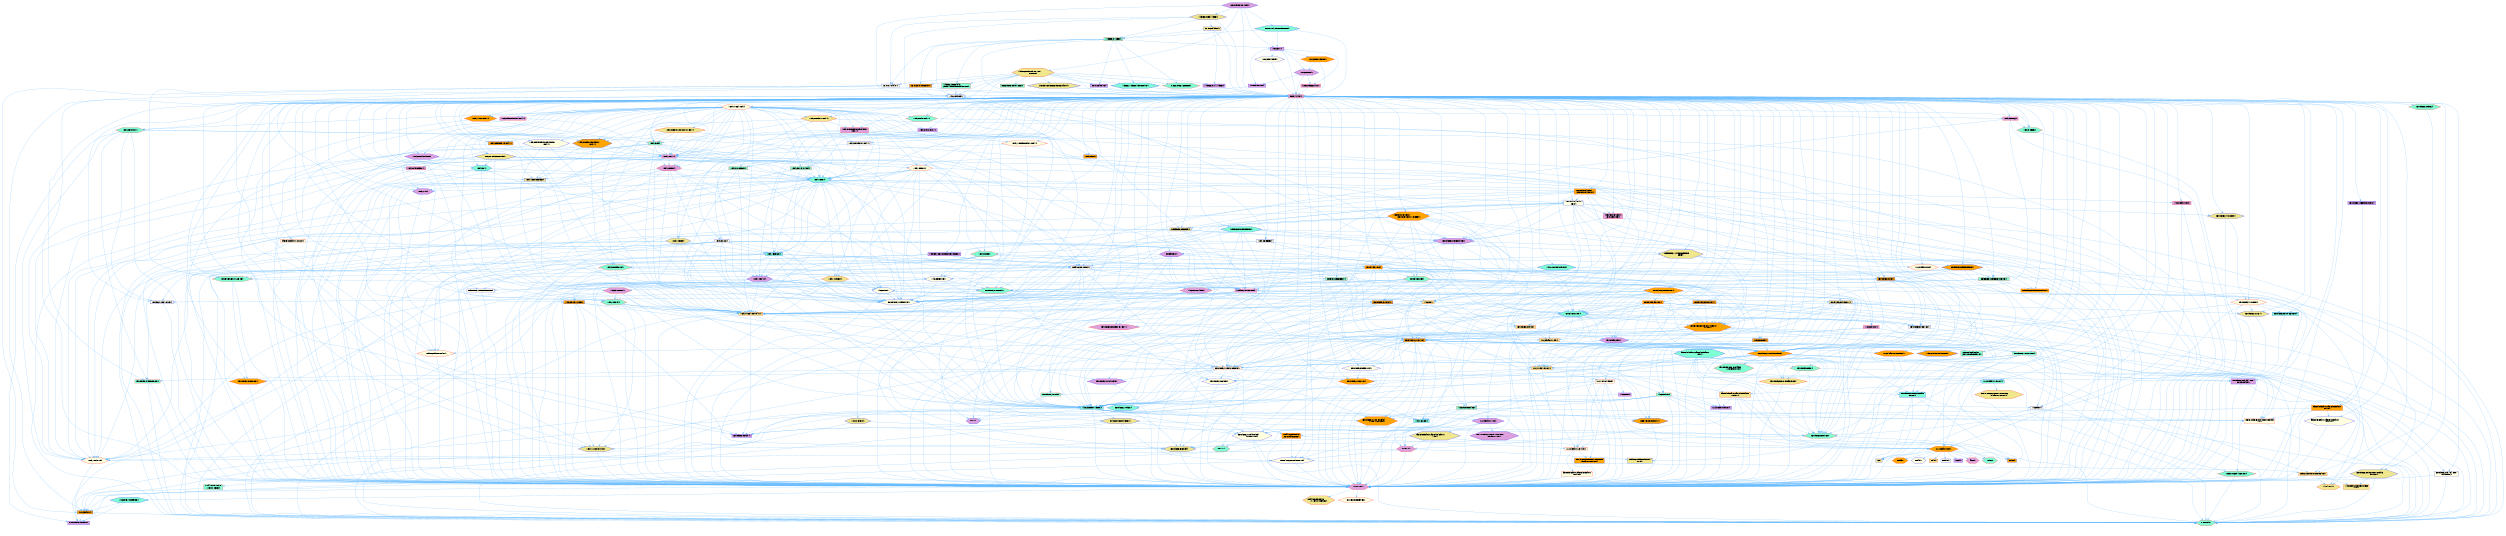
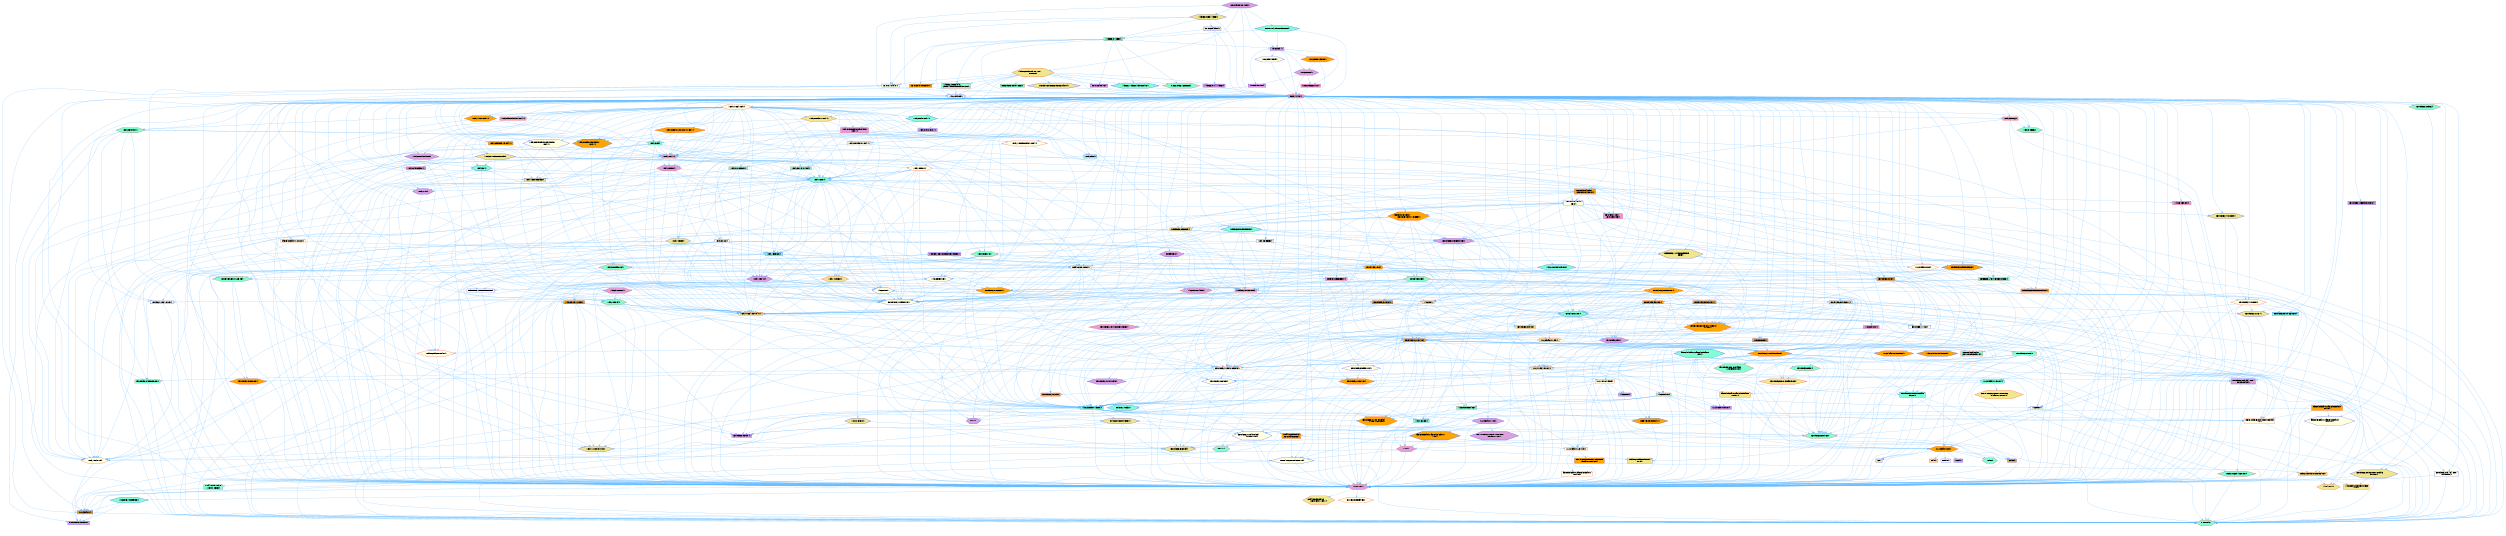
(1277, 49) -> (1277, 49)
(922, 119) -> (922, 119)
(680, 130) -> (680, 130)
(1052, 148) -> (1105, 118)
(495, 157) -> (495, 157)
(1090, 157) -> (1090, 157)
(2182, 203) -> (2182, 203)
(1613, 216) -> (1613, 216)
(984, 254) -> (984, 254)
(1336, 279) -> (1336, 279)
(1994, 279) -> (1994, 279)
(994, 291) -> (994, 291)
(1114, 327) -> (1114, 327)
(1920, 327) -> (1920, 327)
(1520, 353) -> (1447, 347)
(2024, 353) -> (2024, 353)
(1051, 395) -> (1051, 395)
(1123, 408) -> (1123, 408)
(1599, 420) -> (1614, 388)
(1435, 436) -> (1435, 436)
(1406, 449) -> (1406, 449)
(1900, 461) -> none
(1919, 461) -> none
(1973, 461) -> none
(1319, 500) -> (1319, 500)
